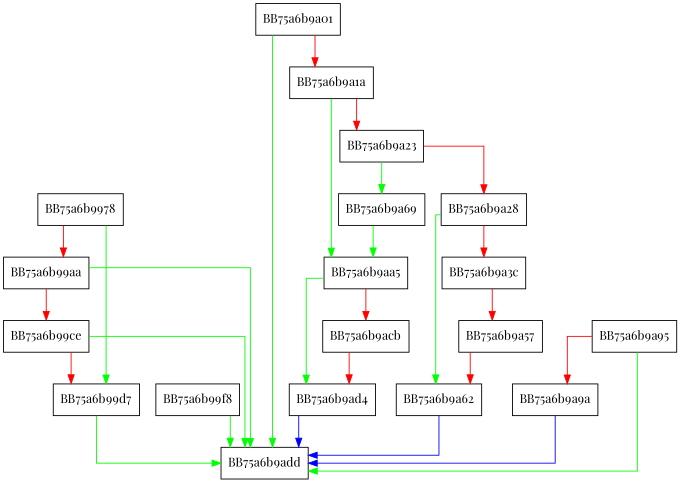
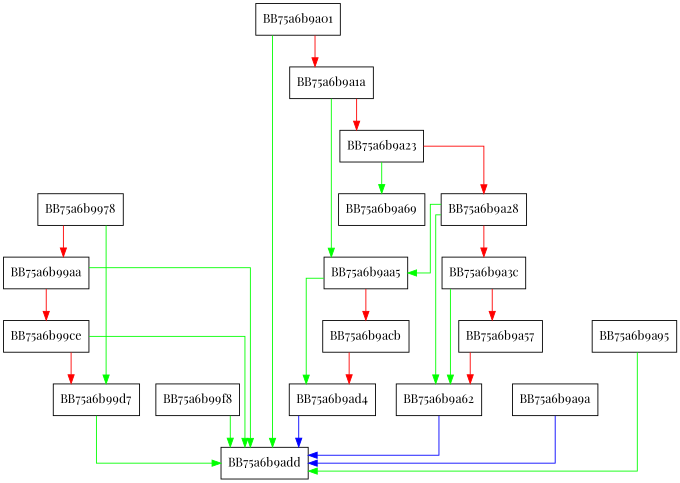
(373, 237) -> (430, 240)
none -> (450, 332)
(567, 343) -> none
